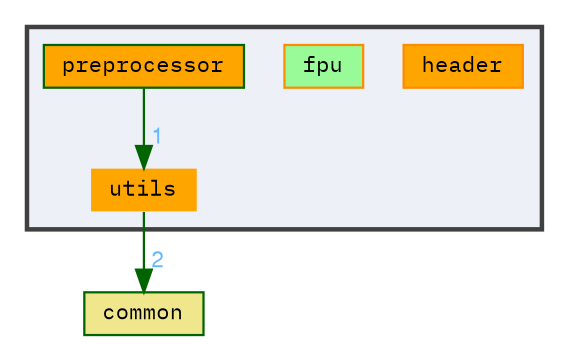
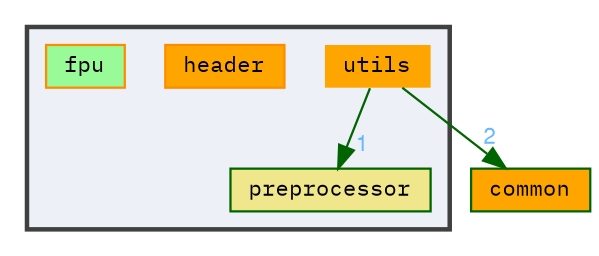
(144, 66) -> (331, 190)
(144, 117) -> (358, 118)
(144, 314) -> (531, 190)
